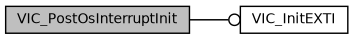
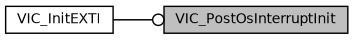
(209, 20) -> (133, 20)
